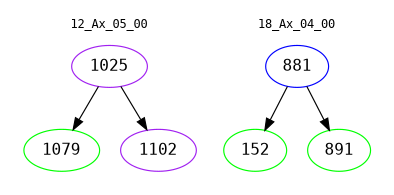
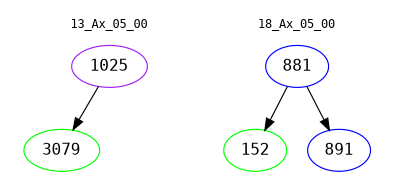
(110, 25) -> (110, 25)
(297, 25) -> (297, 25)
(62, 150) -> (62, 150)
(158, 150) -> none
(339, 150) -> (339, 150)
